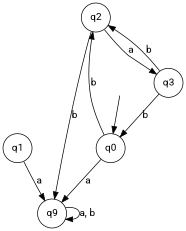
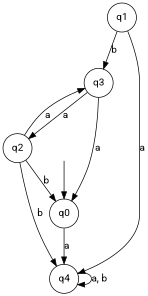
none -> (112, 47)
(149, 50) -> (65, 115)
(90, 88) -> (39, 178)
(145, 115) -> (98, 148)
(52, 213) -> (64, 279)
